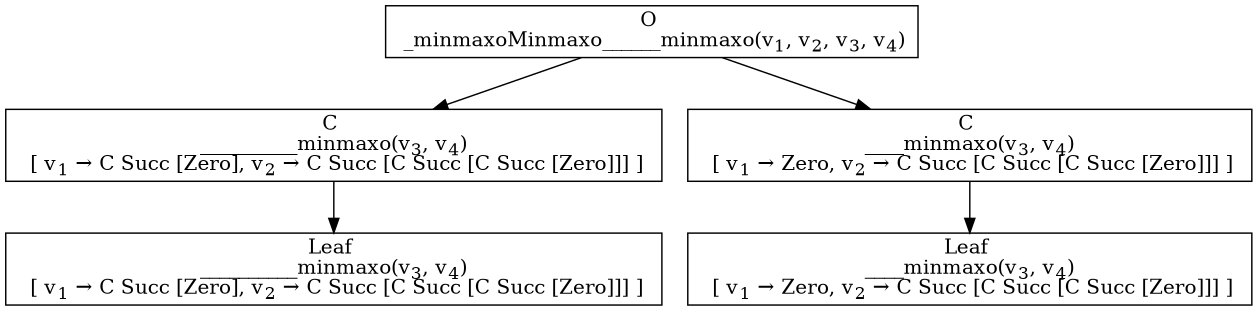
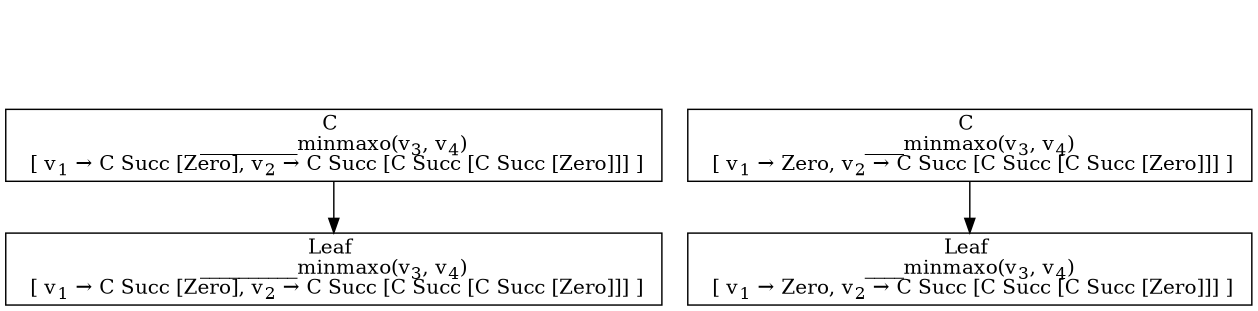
(652, 32) -> none
